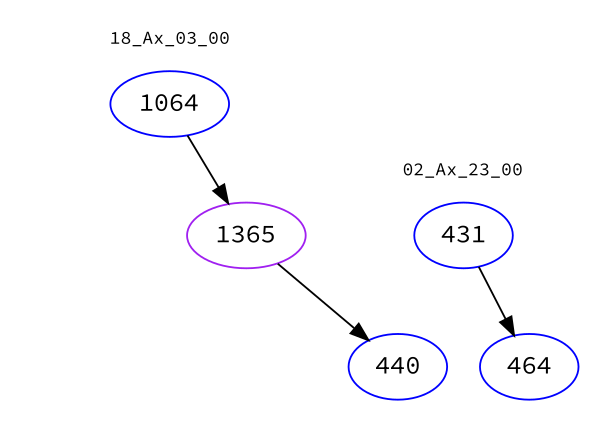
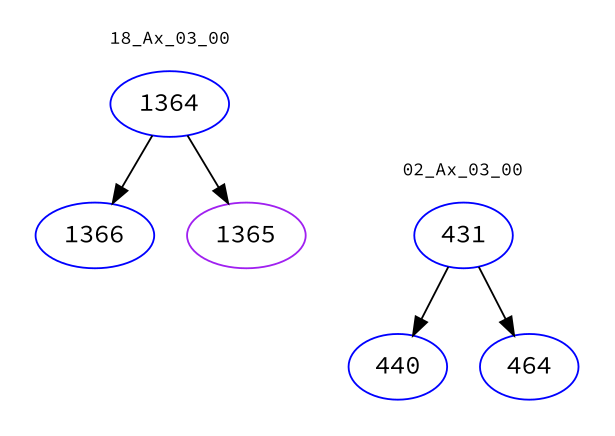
(170, 104) -> (170, 104)
(464, 171) -> (464, 171)
none -> (95, 235)
(316, 296) -> (435, 293)
